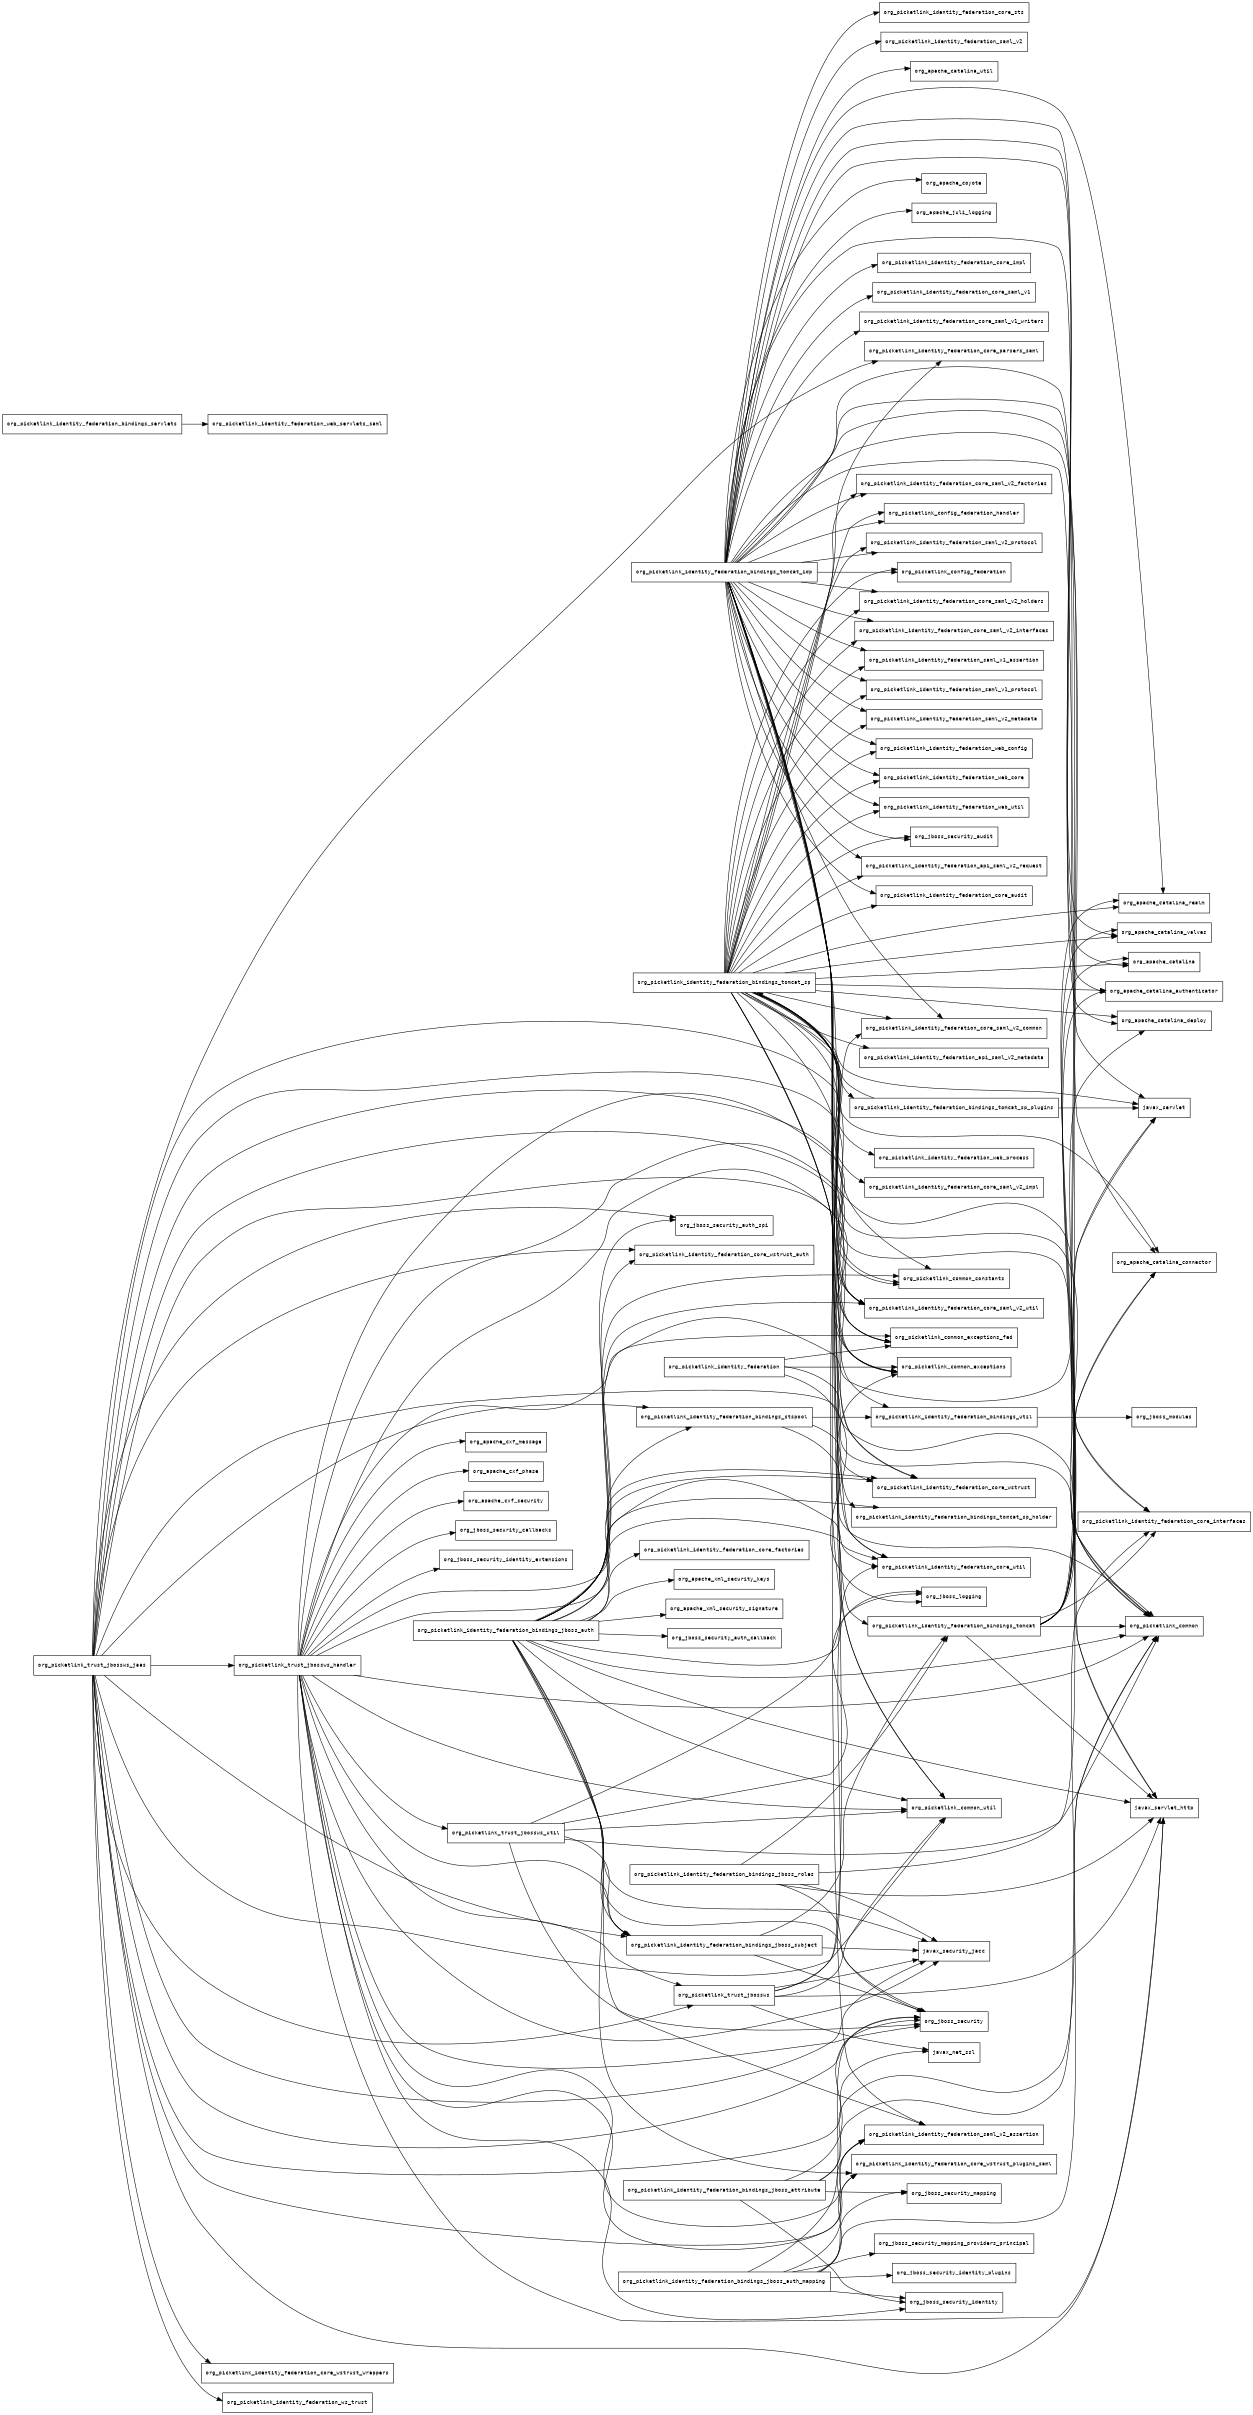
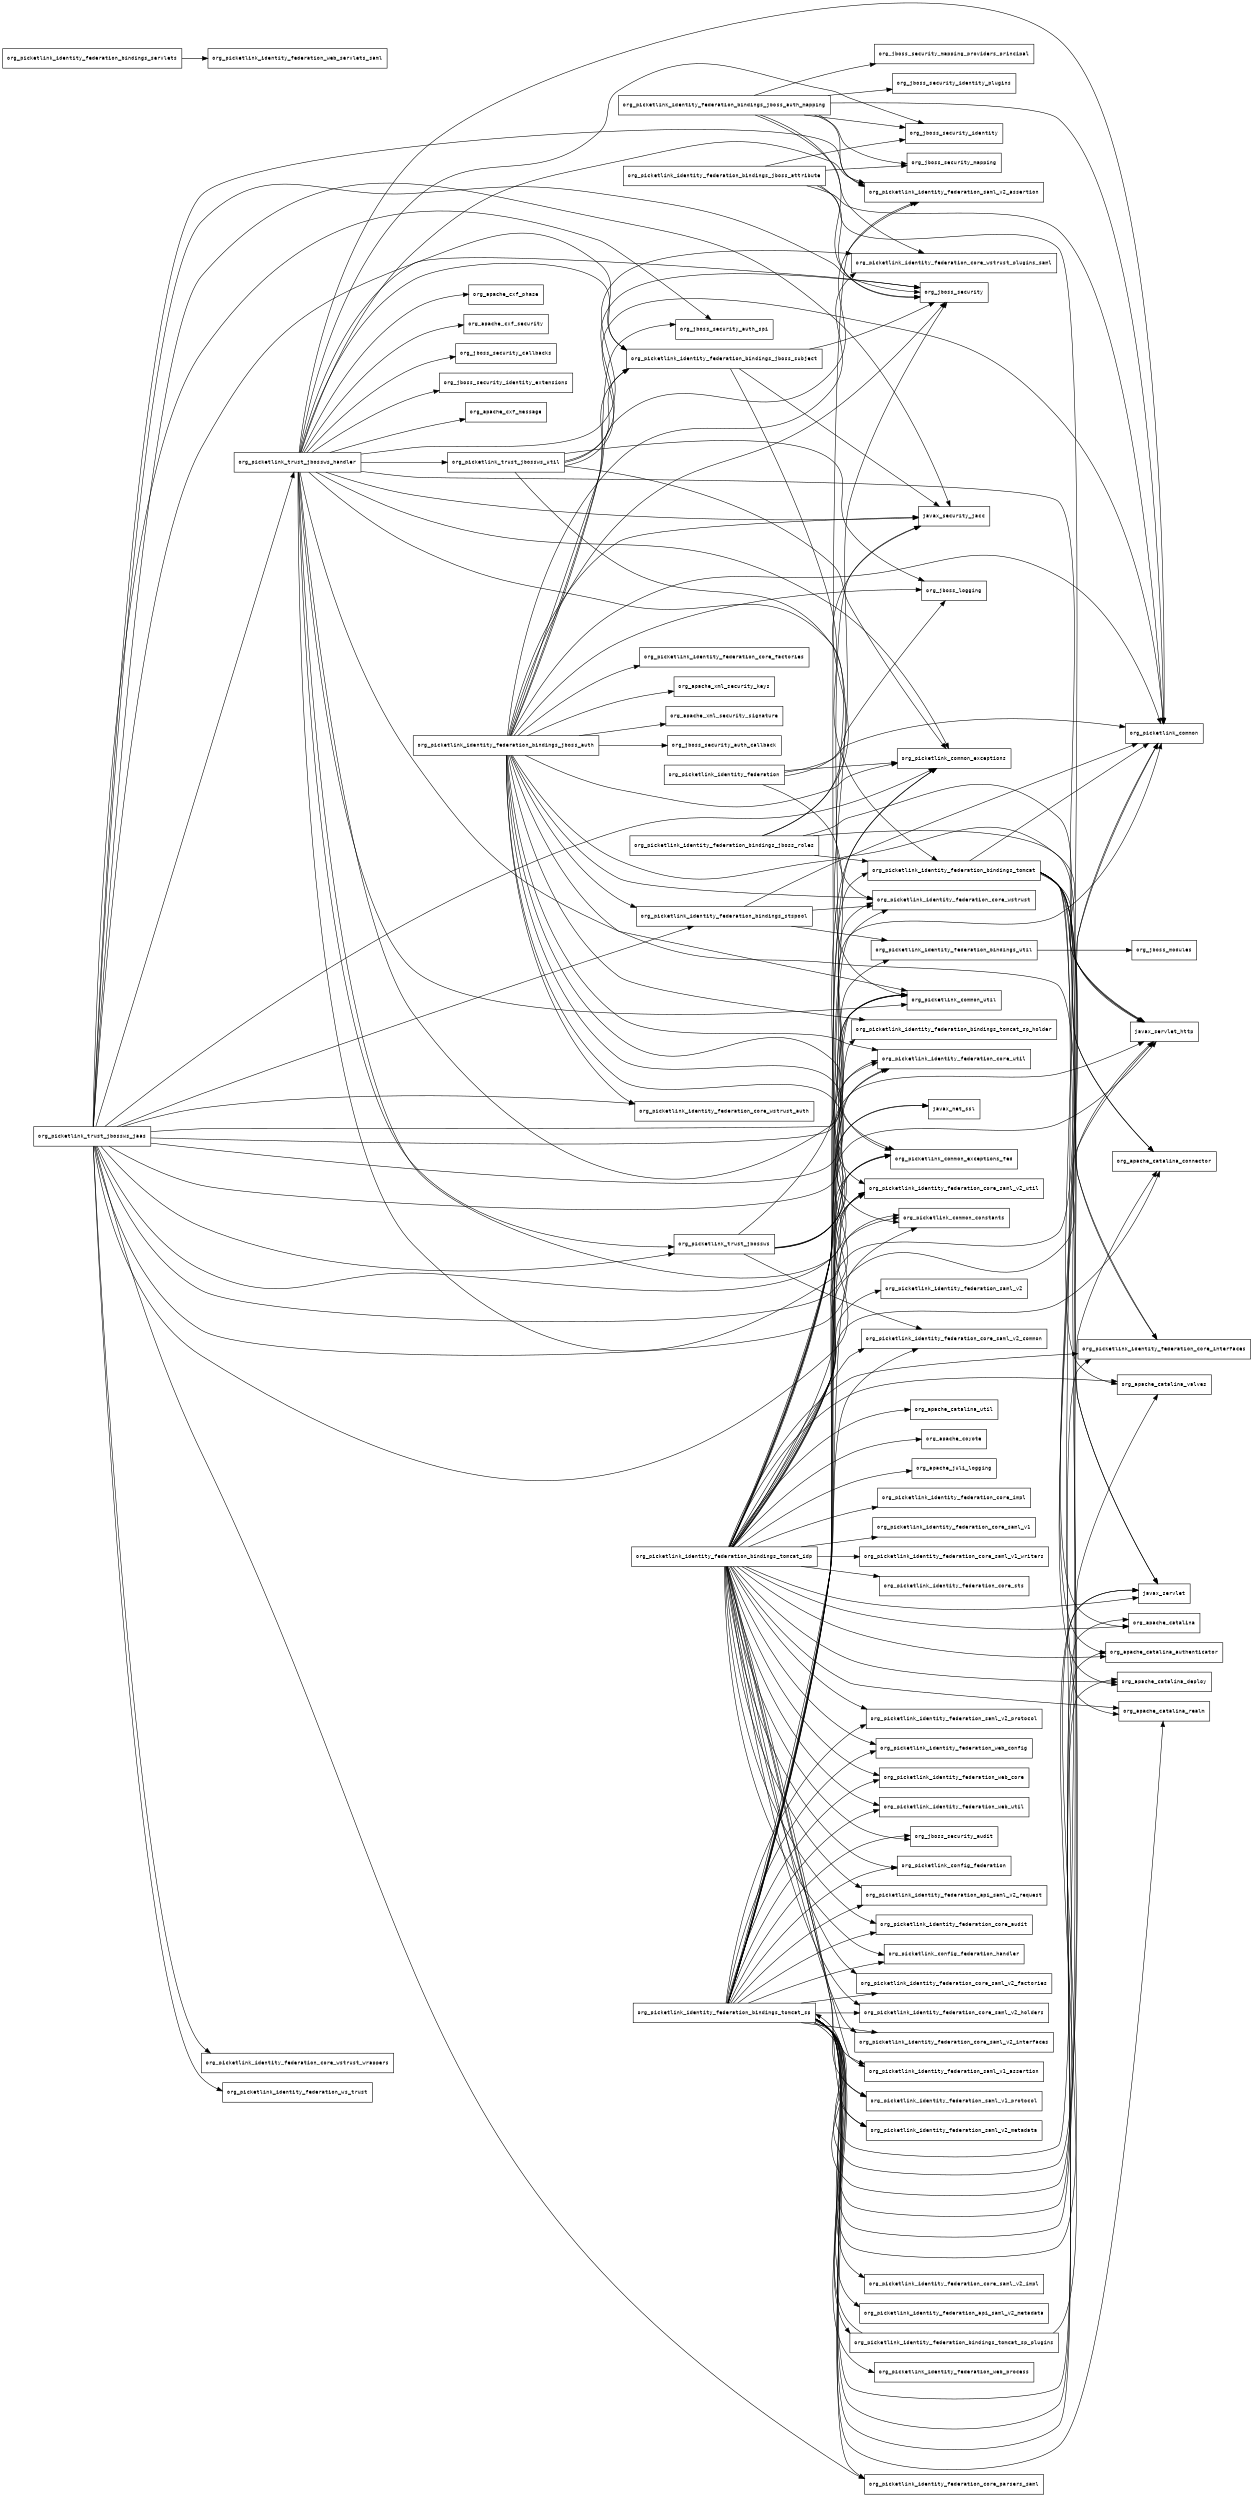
none -> (709, 805)
